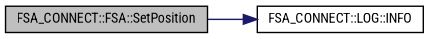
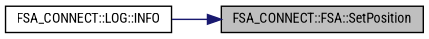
(226, 19) -> (190, 19)
